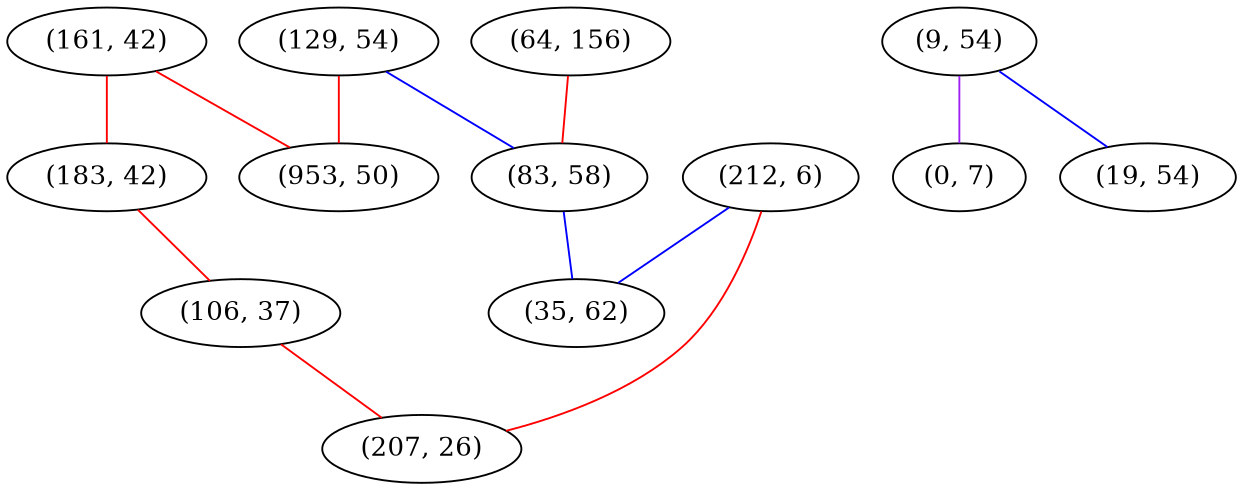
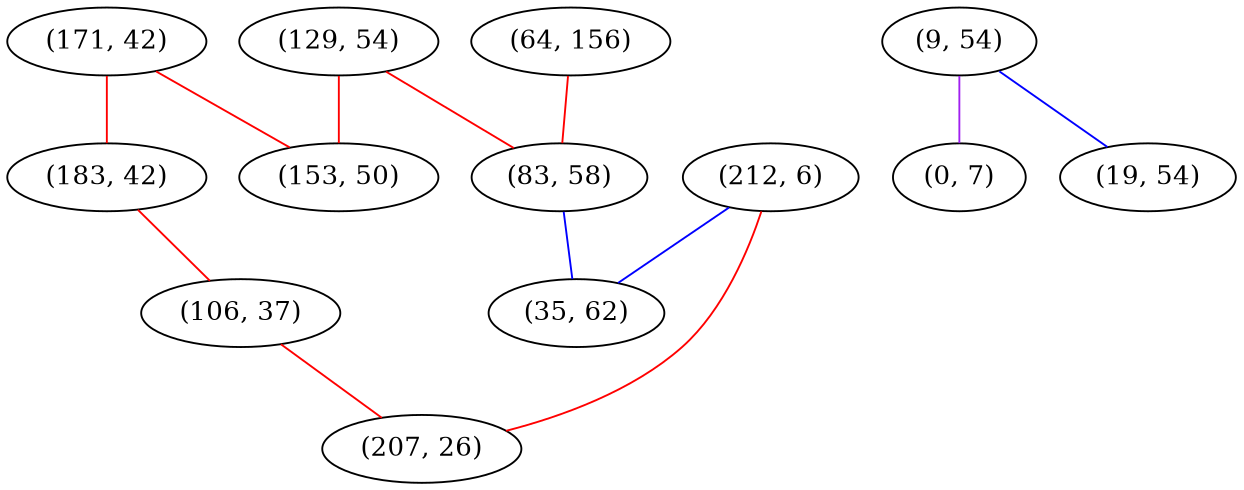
(107, 41) -> (107, 41)
(450, 110) -> (450, 110)
(339, 177) -> (339, 177)
